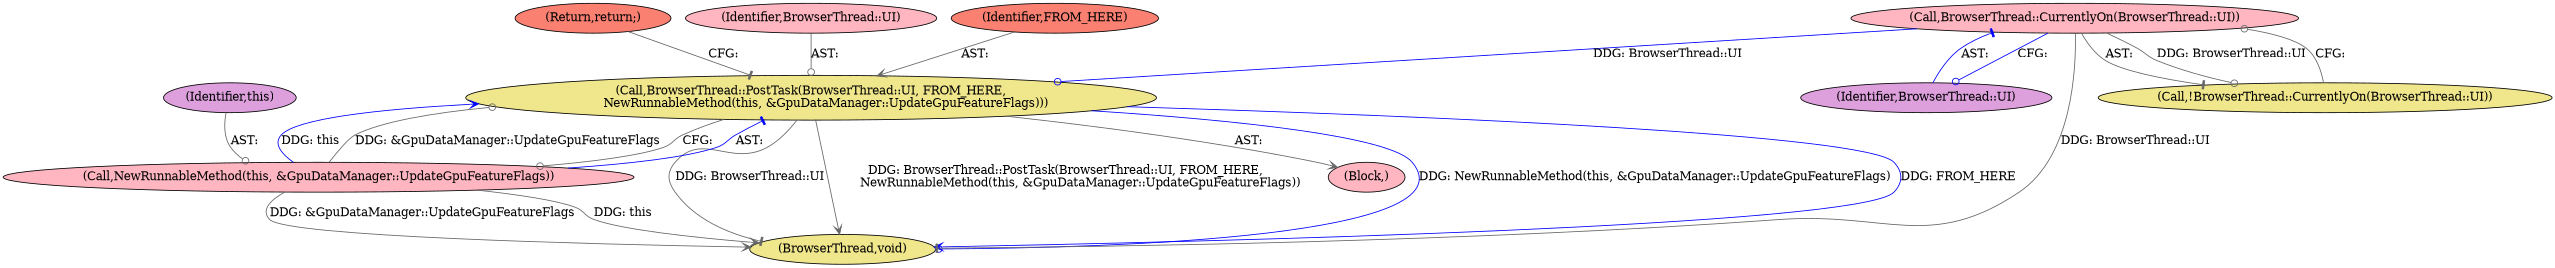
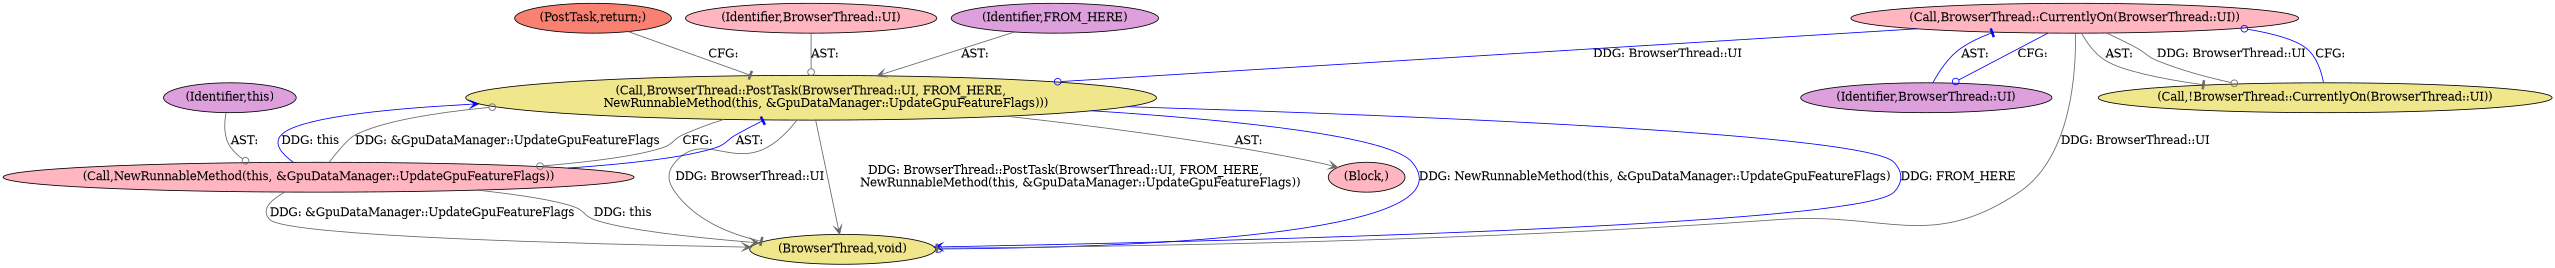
(593, 18) -> (593, 18)
(1055, 18) -> (1055, 18)
(2296, 42) -> (2296, 42)
